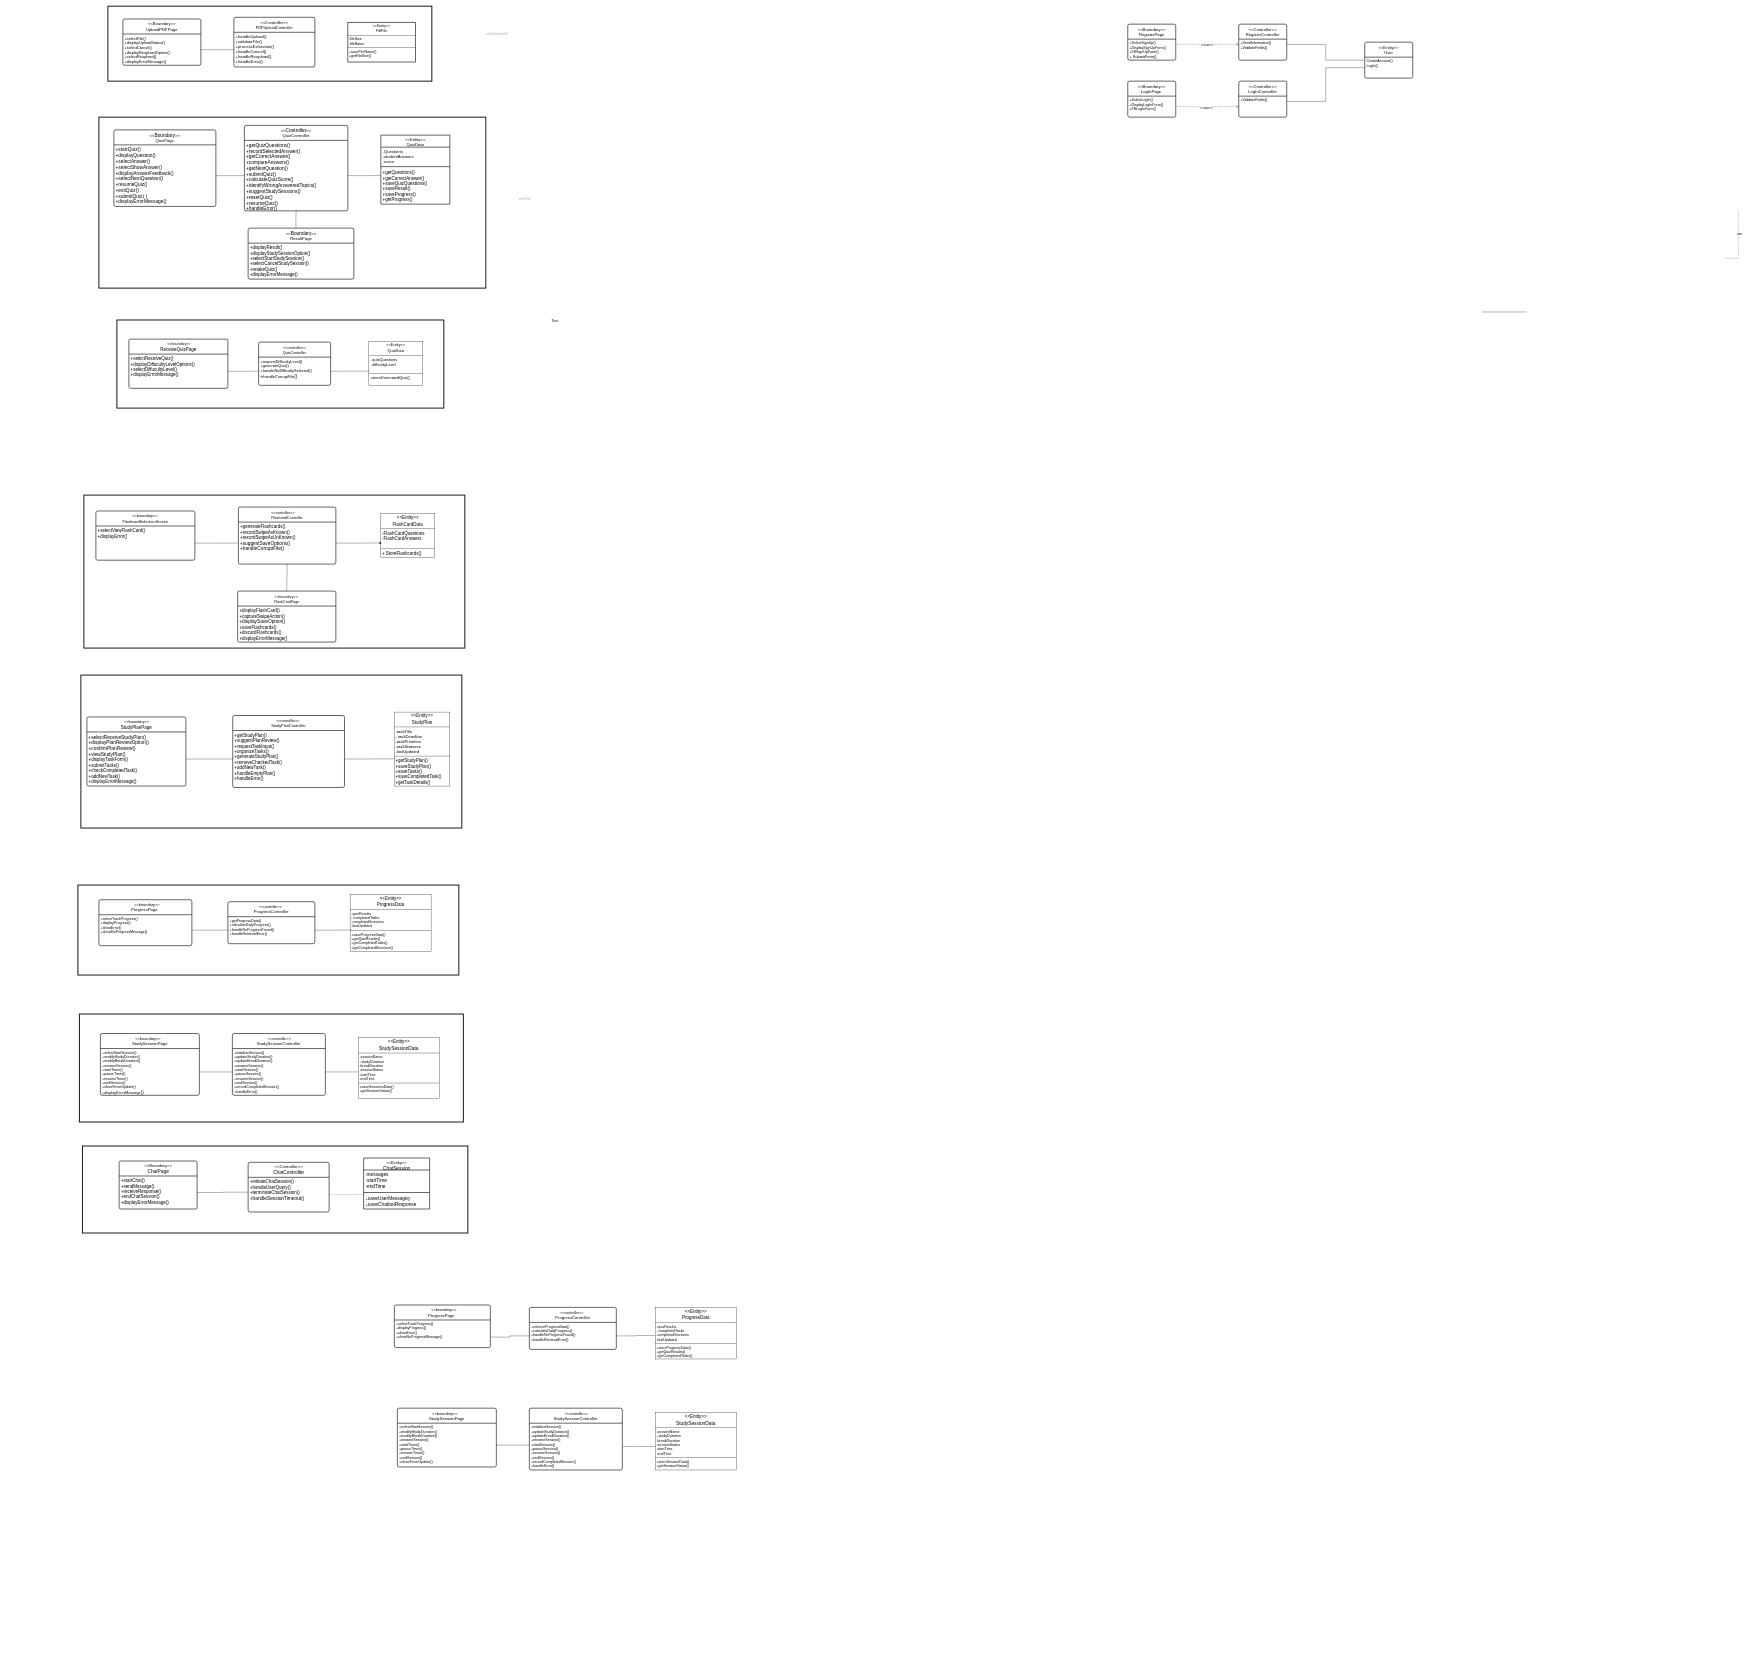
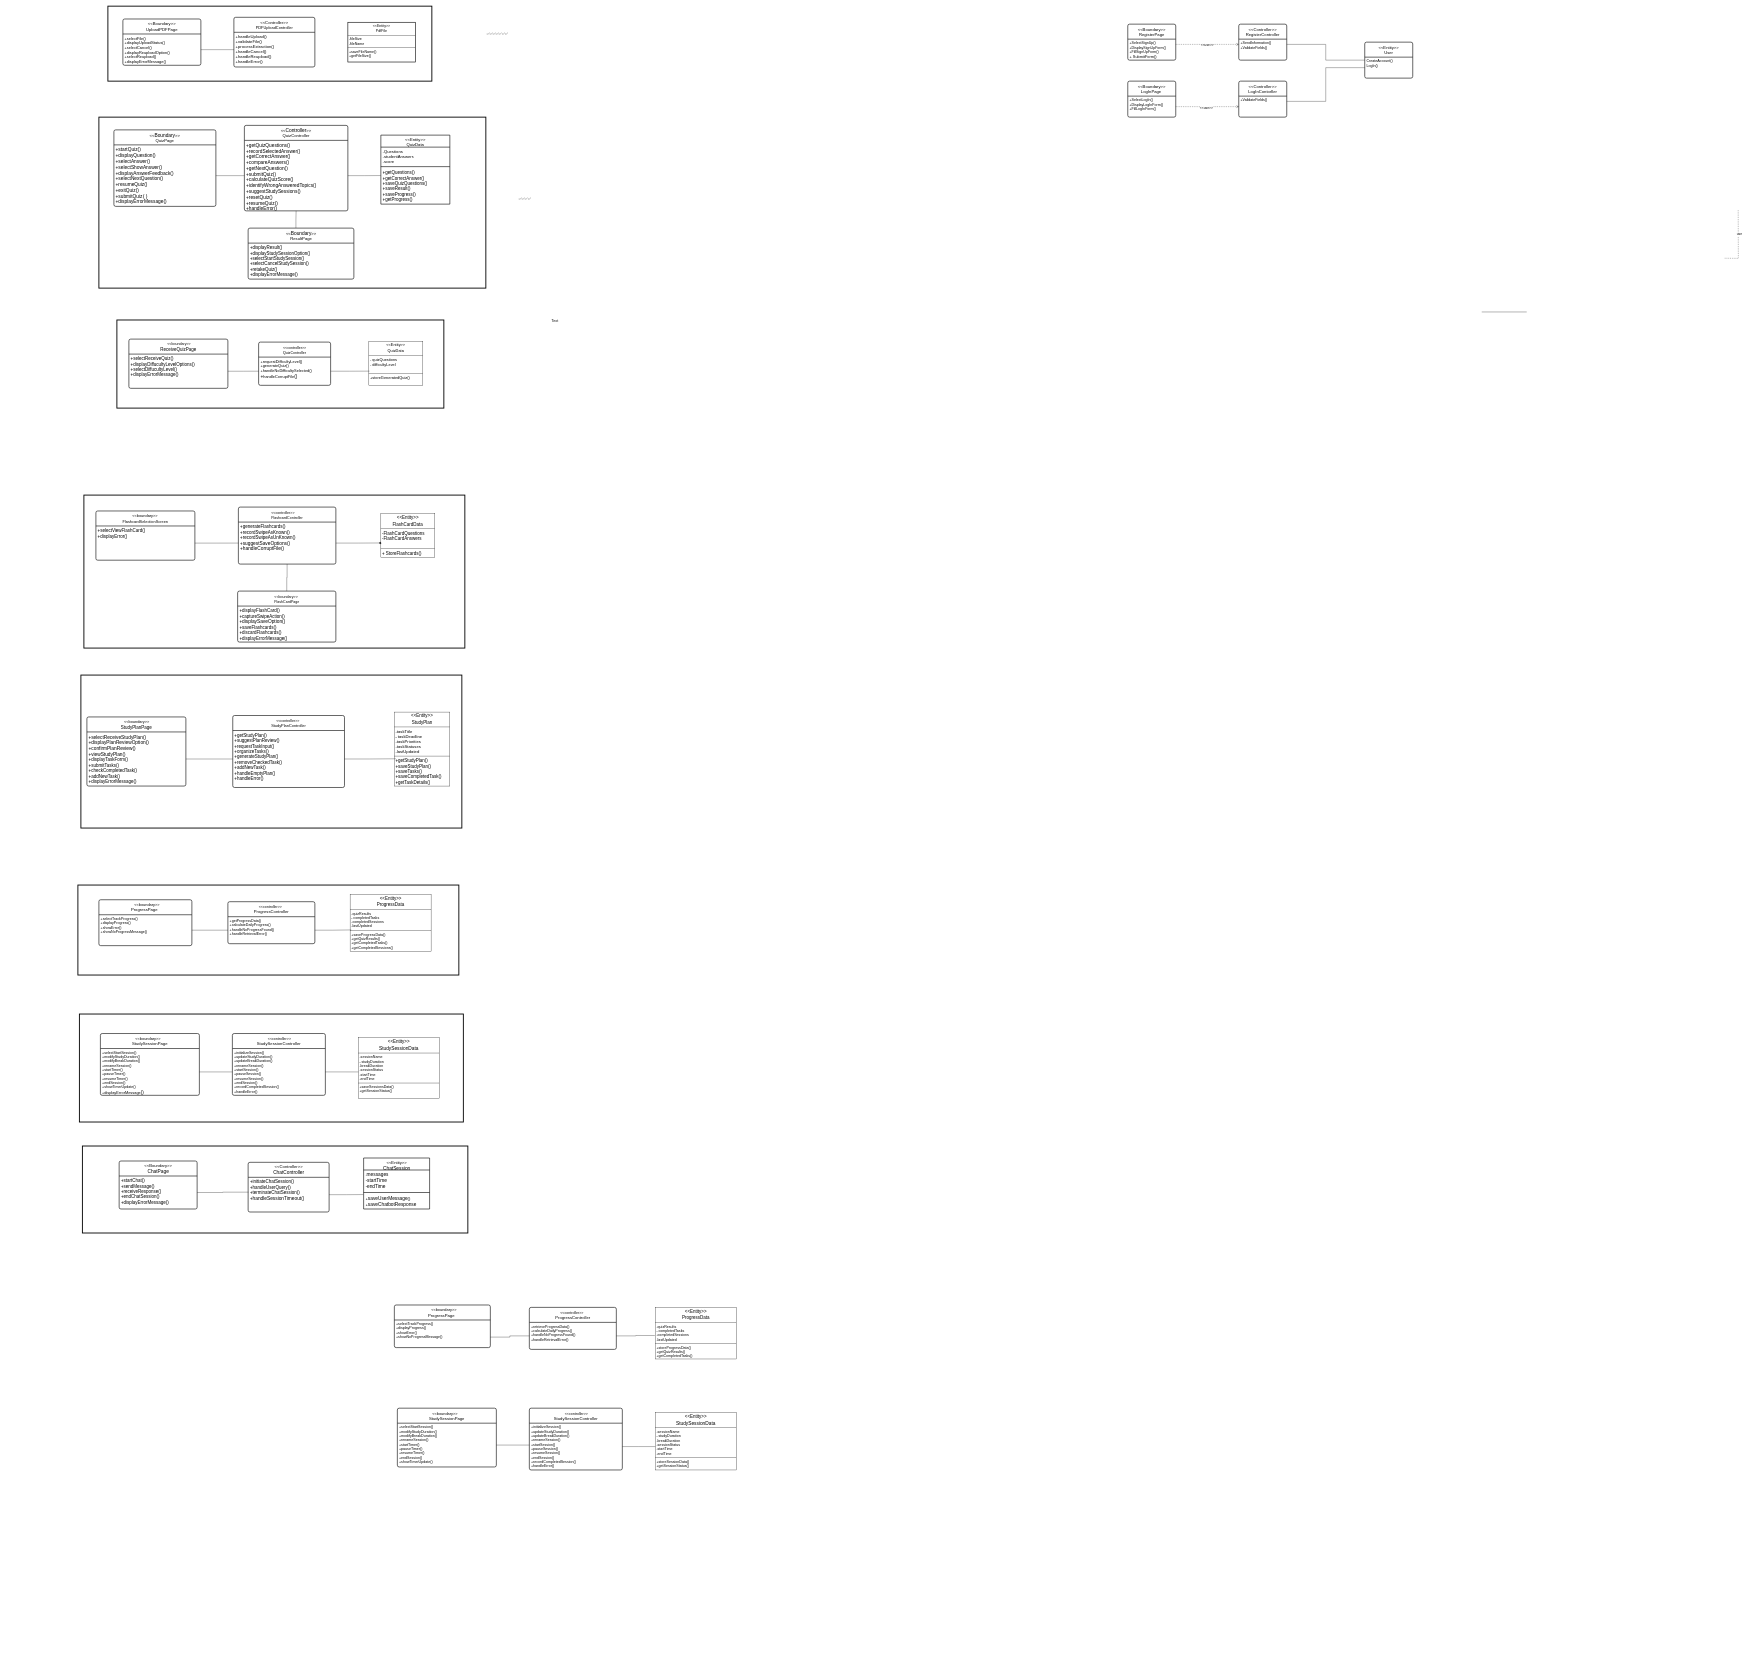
(345, 1195) -> (345, 1195)
